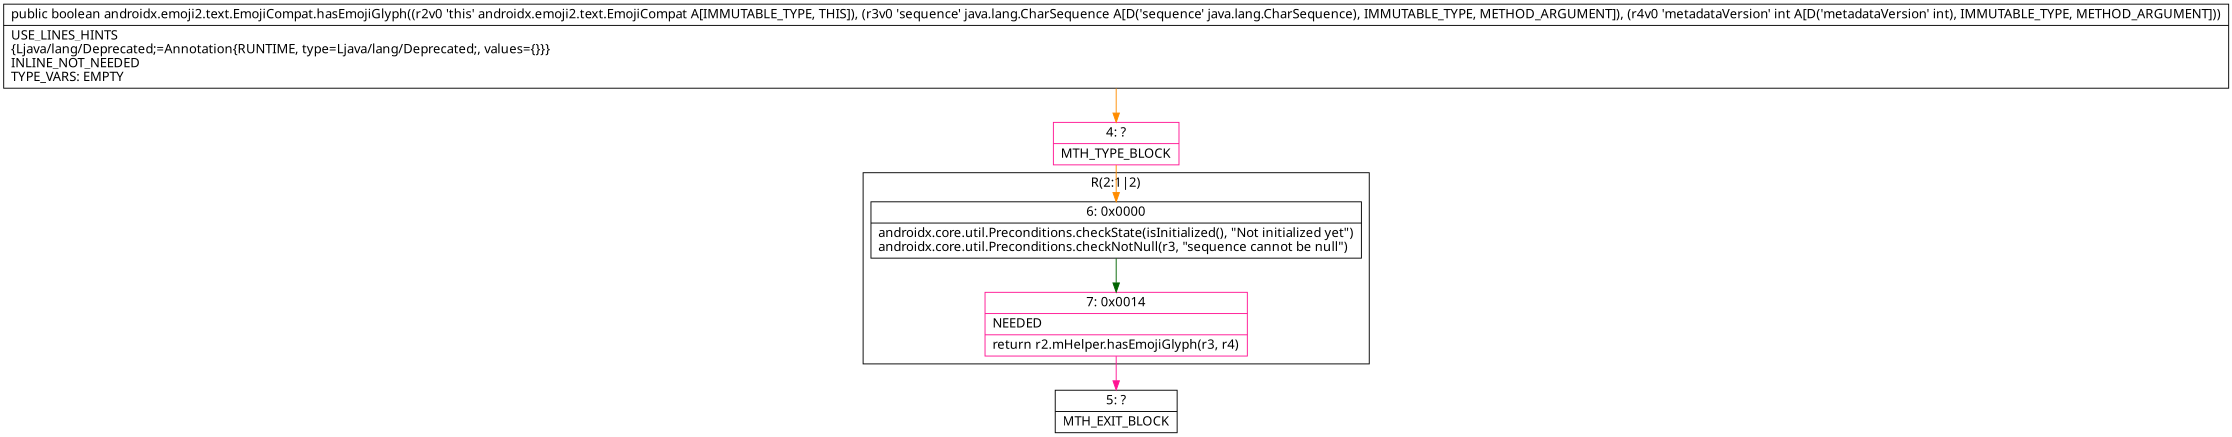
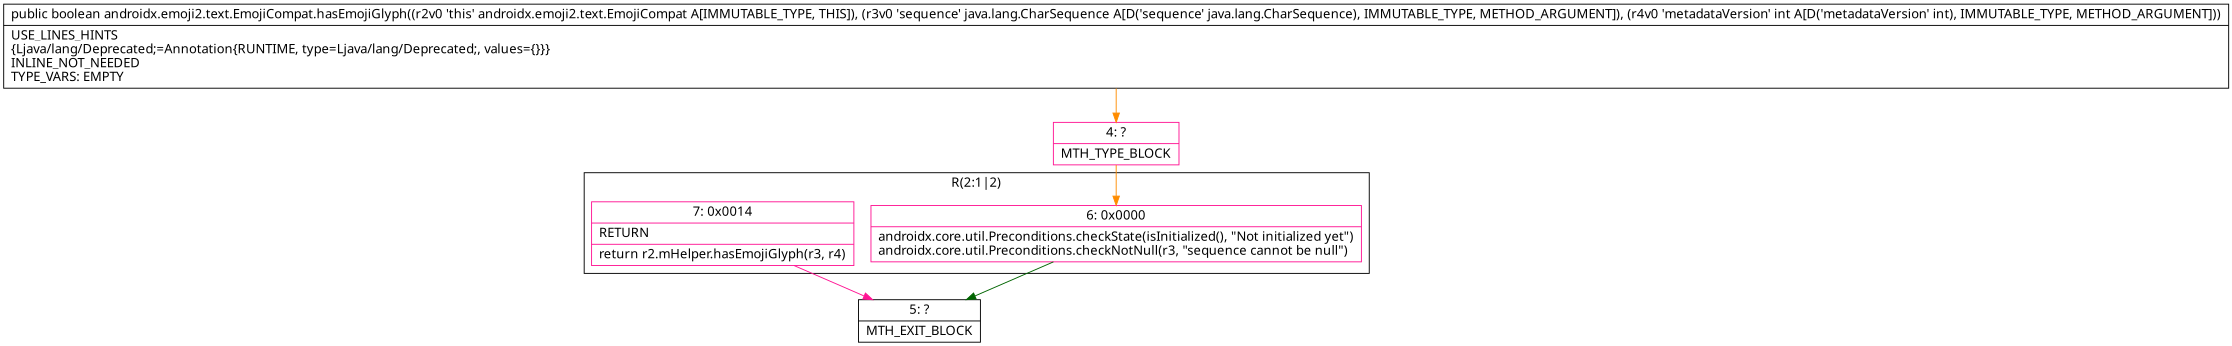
(1116, 230) -> (1116, 234)
(1116, 271) -> (1012, 280)
(1018, 324) -> (624, 233)
